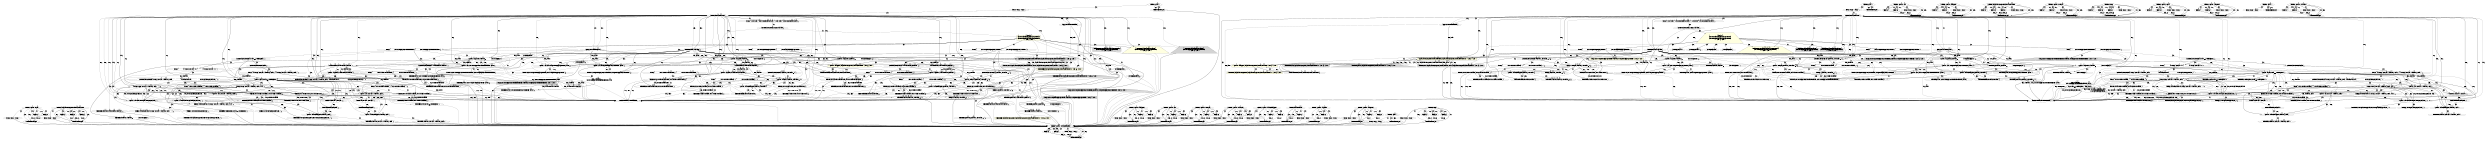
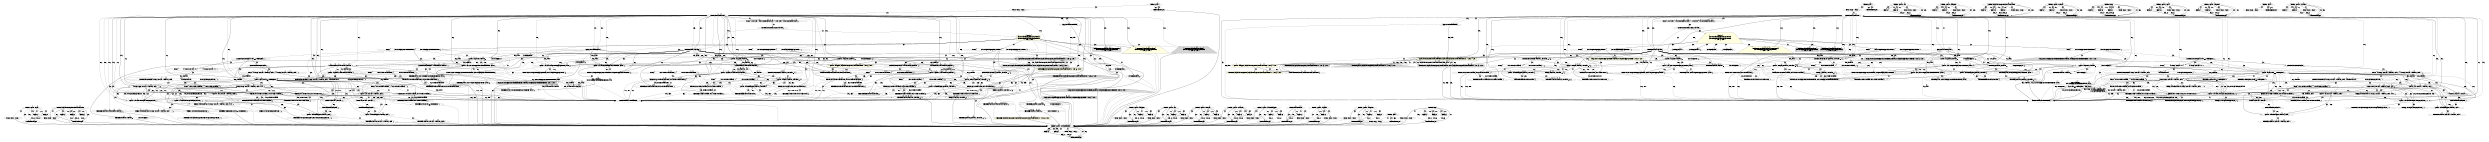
none -> (910, 71)
(1017, 97) -> none
